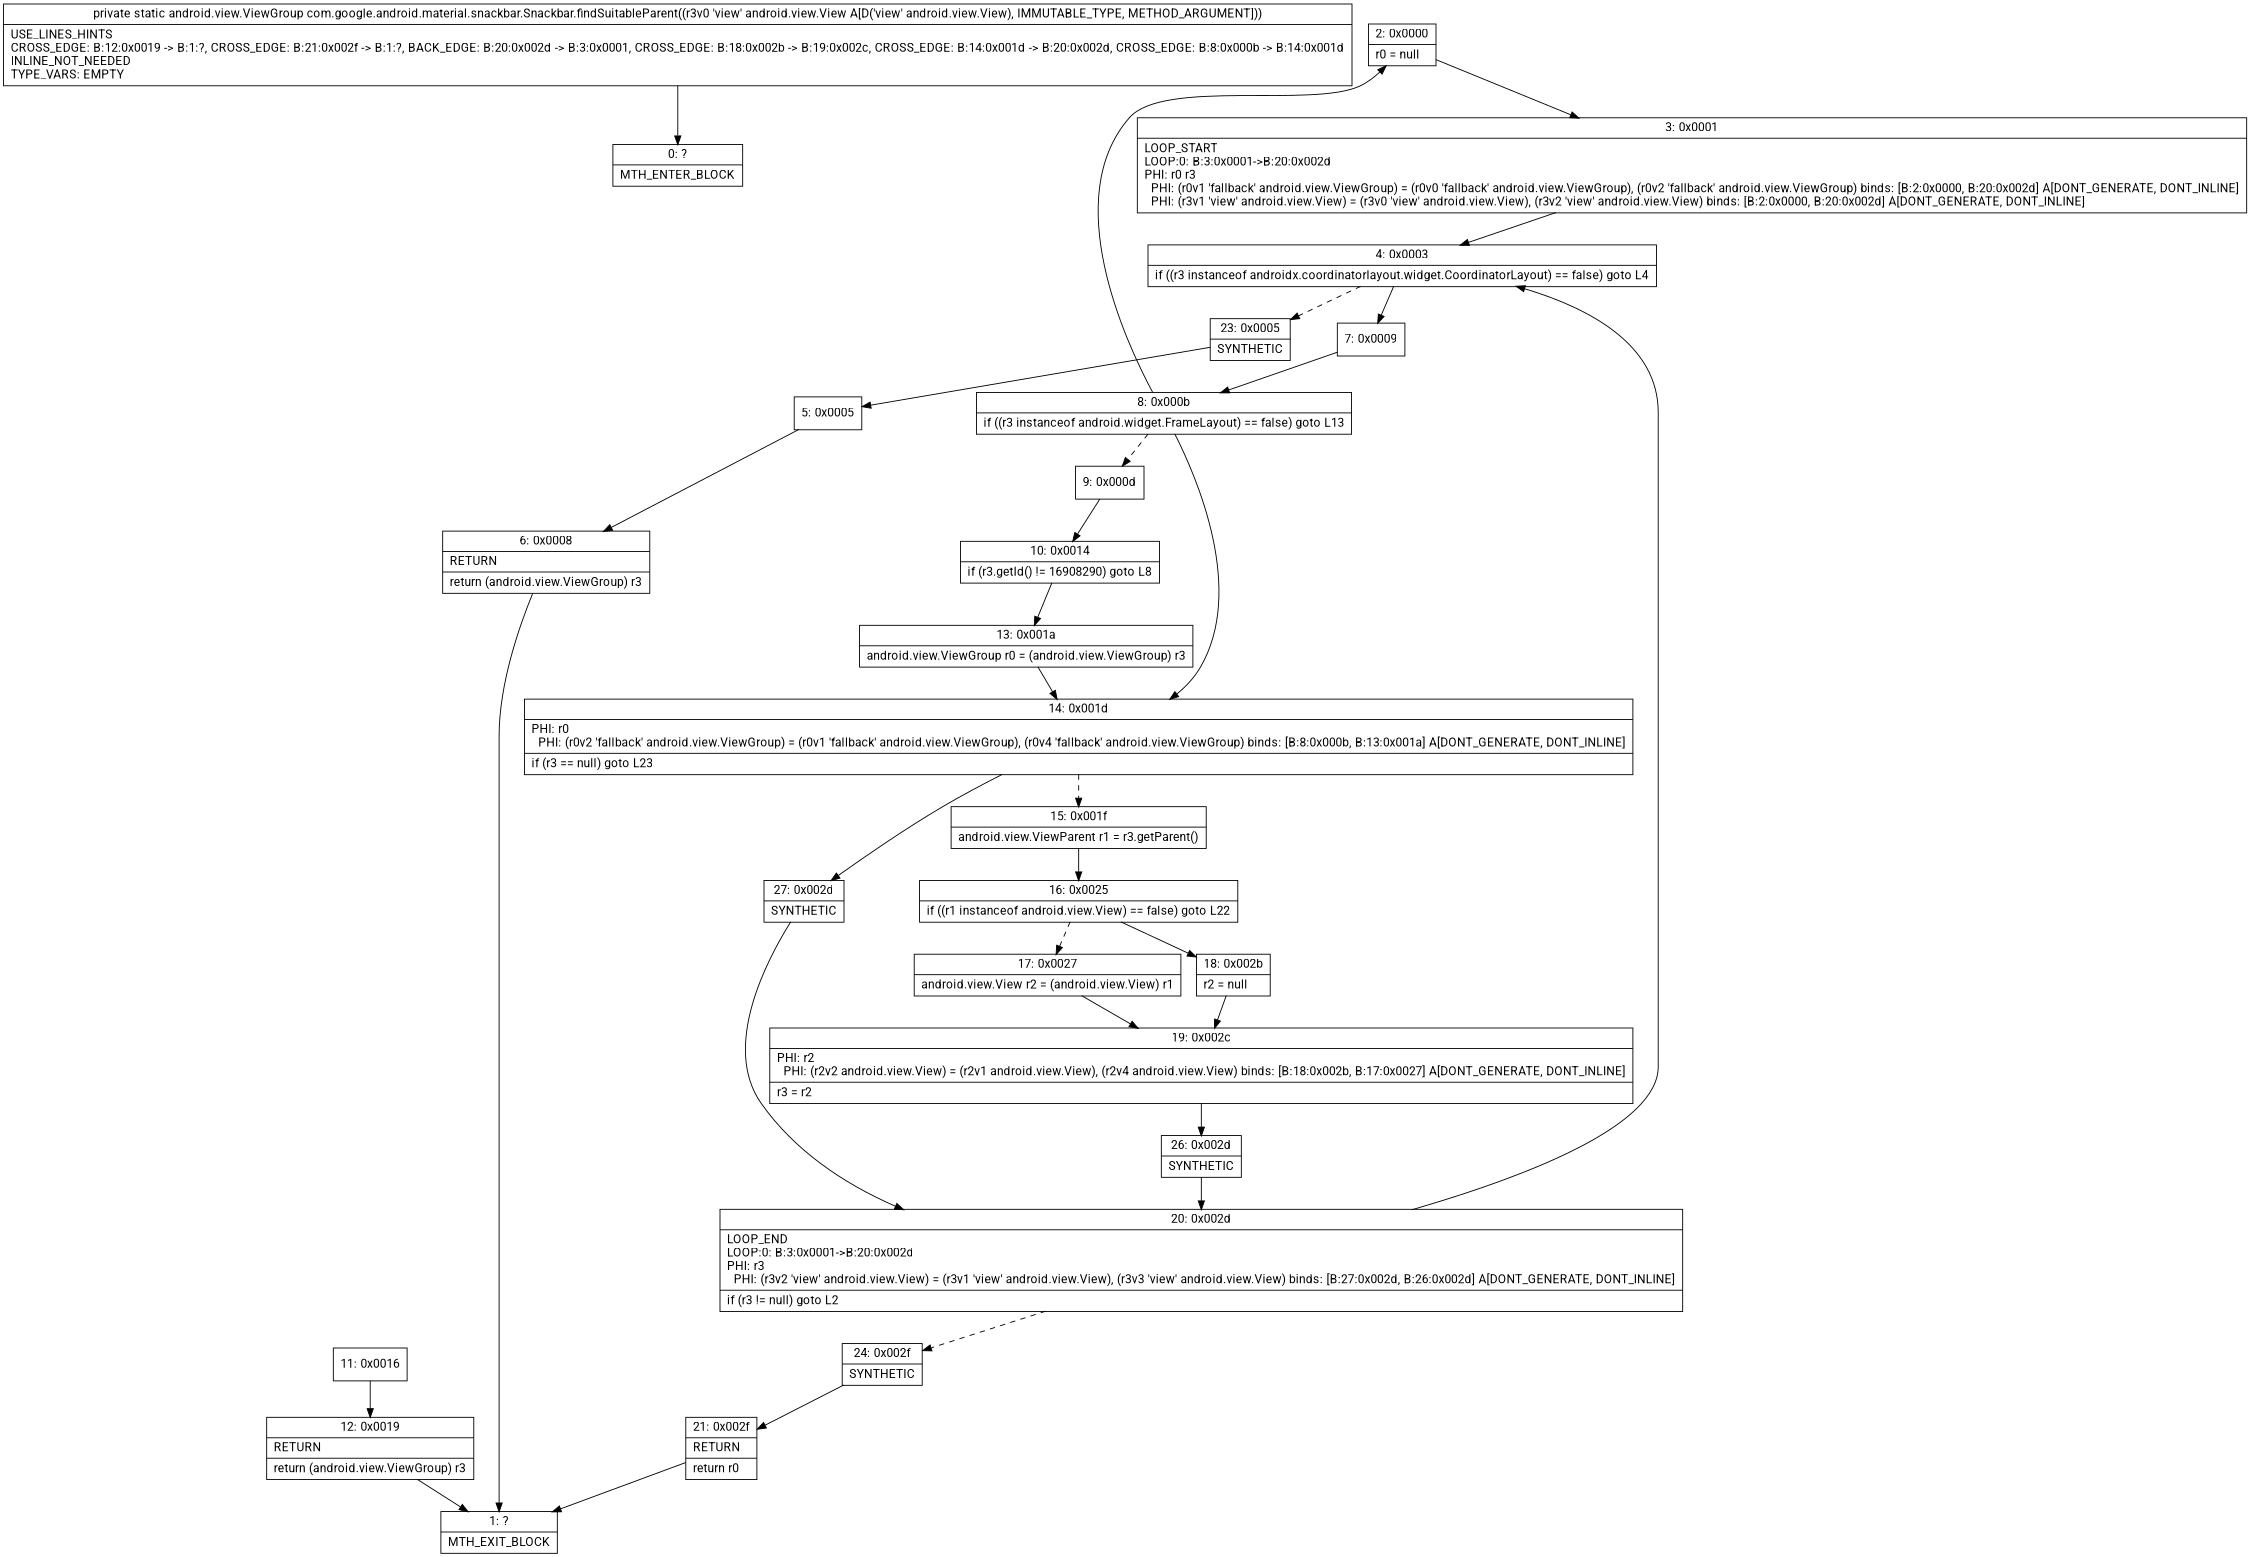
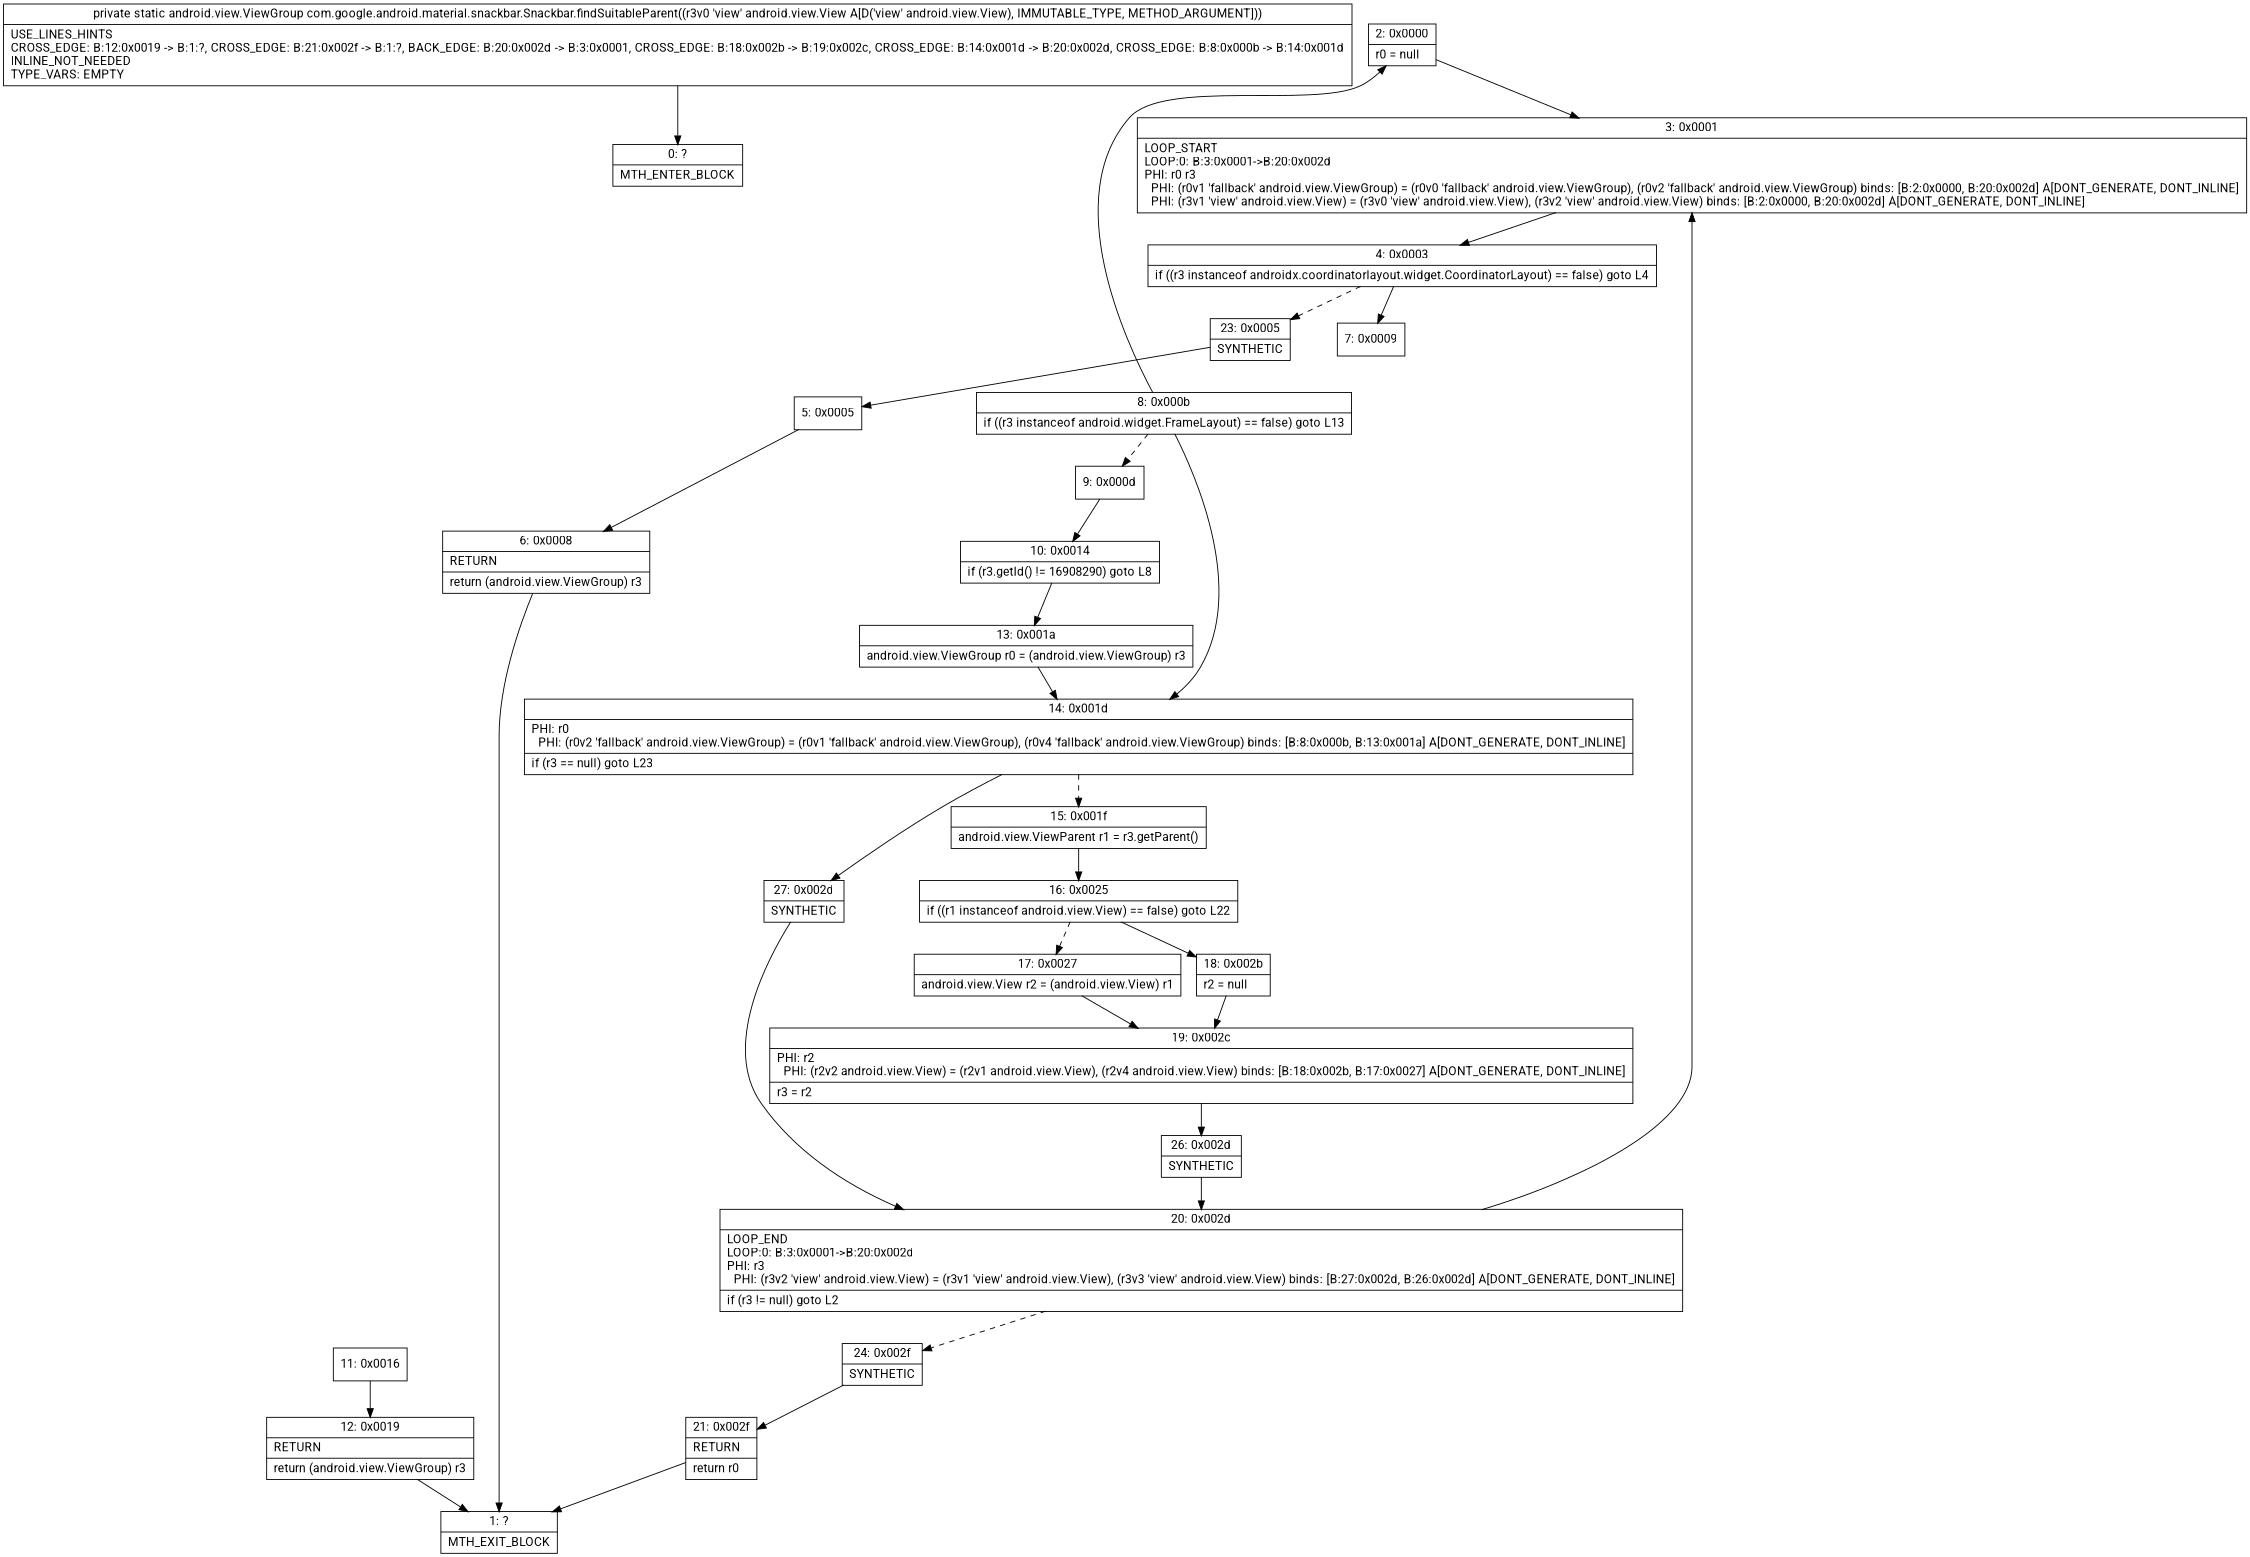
(1283, 371) -> none
(1658, 790) -> (1692, 777)
